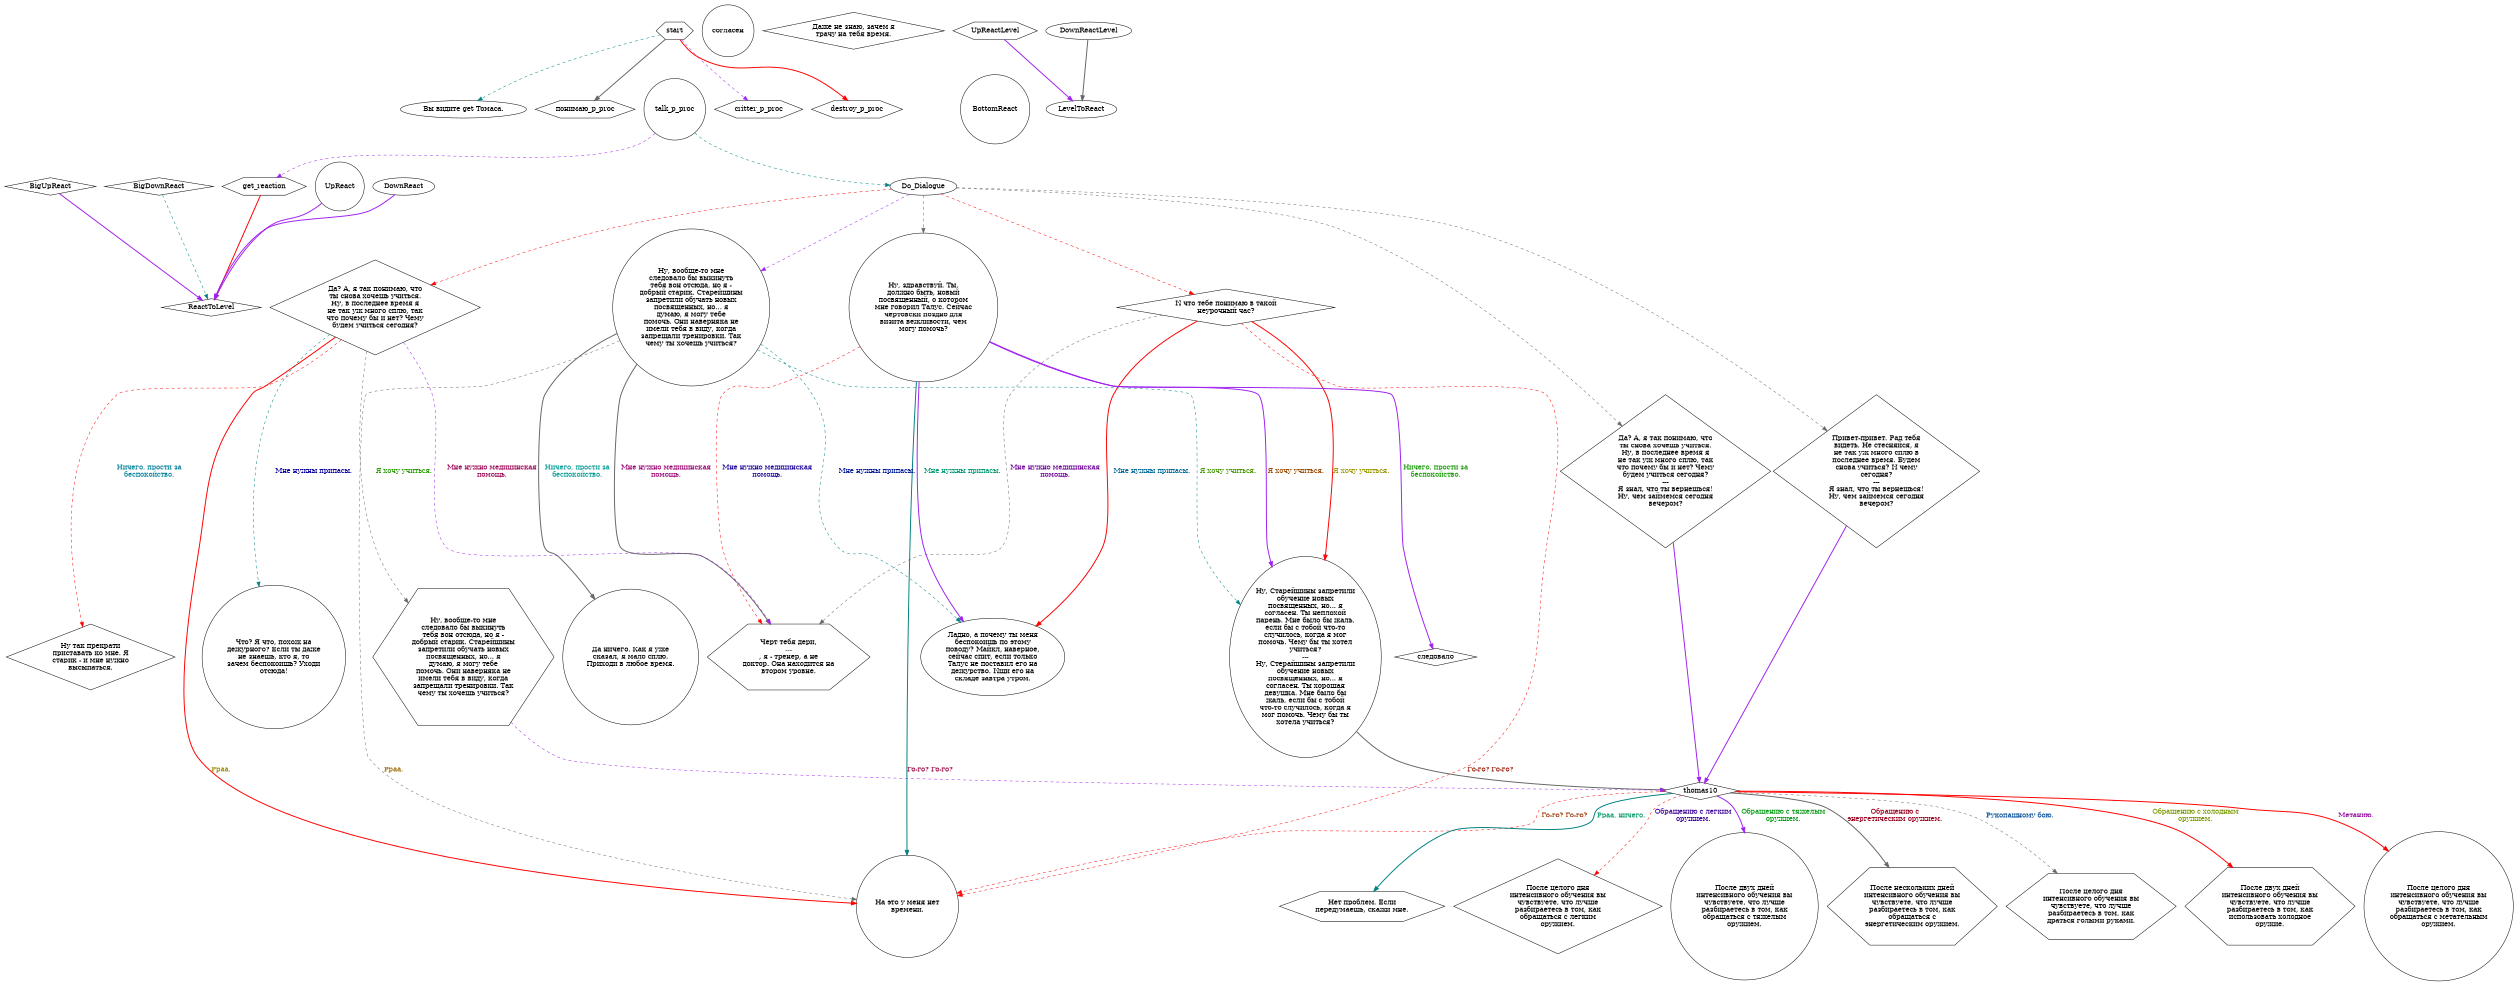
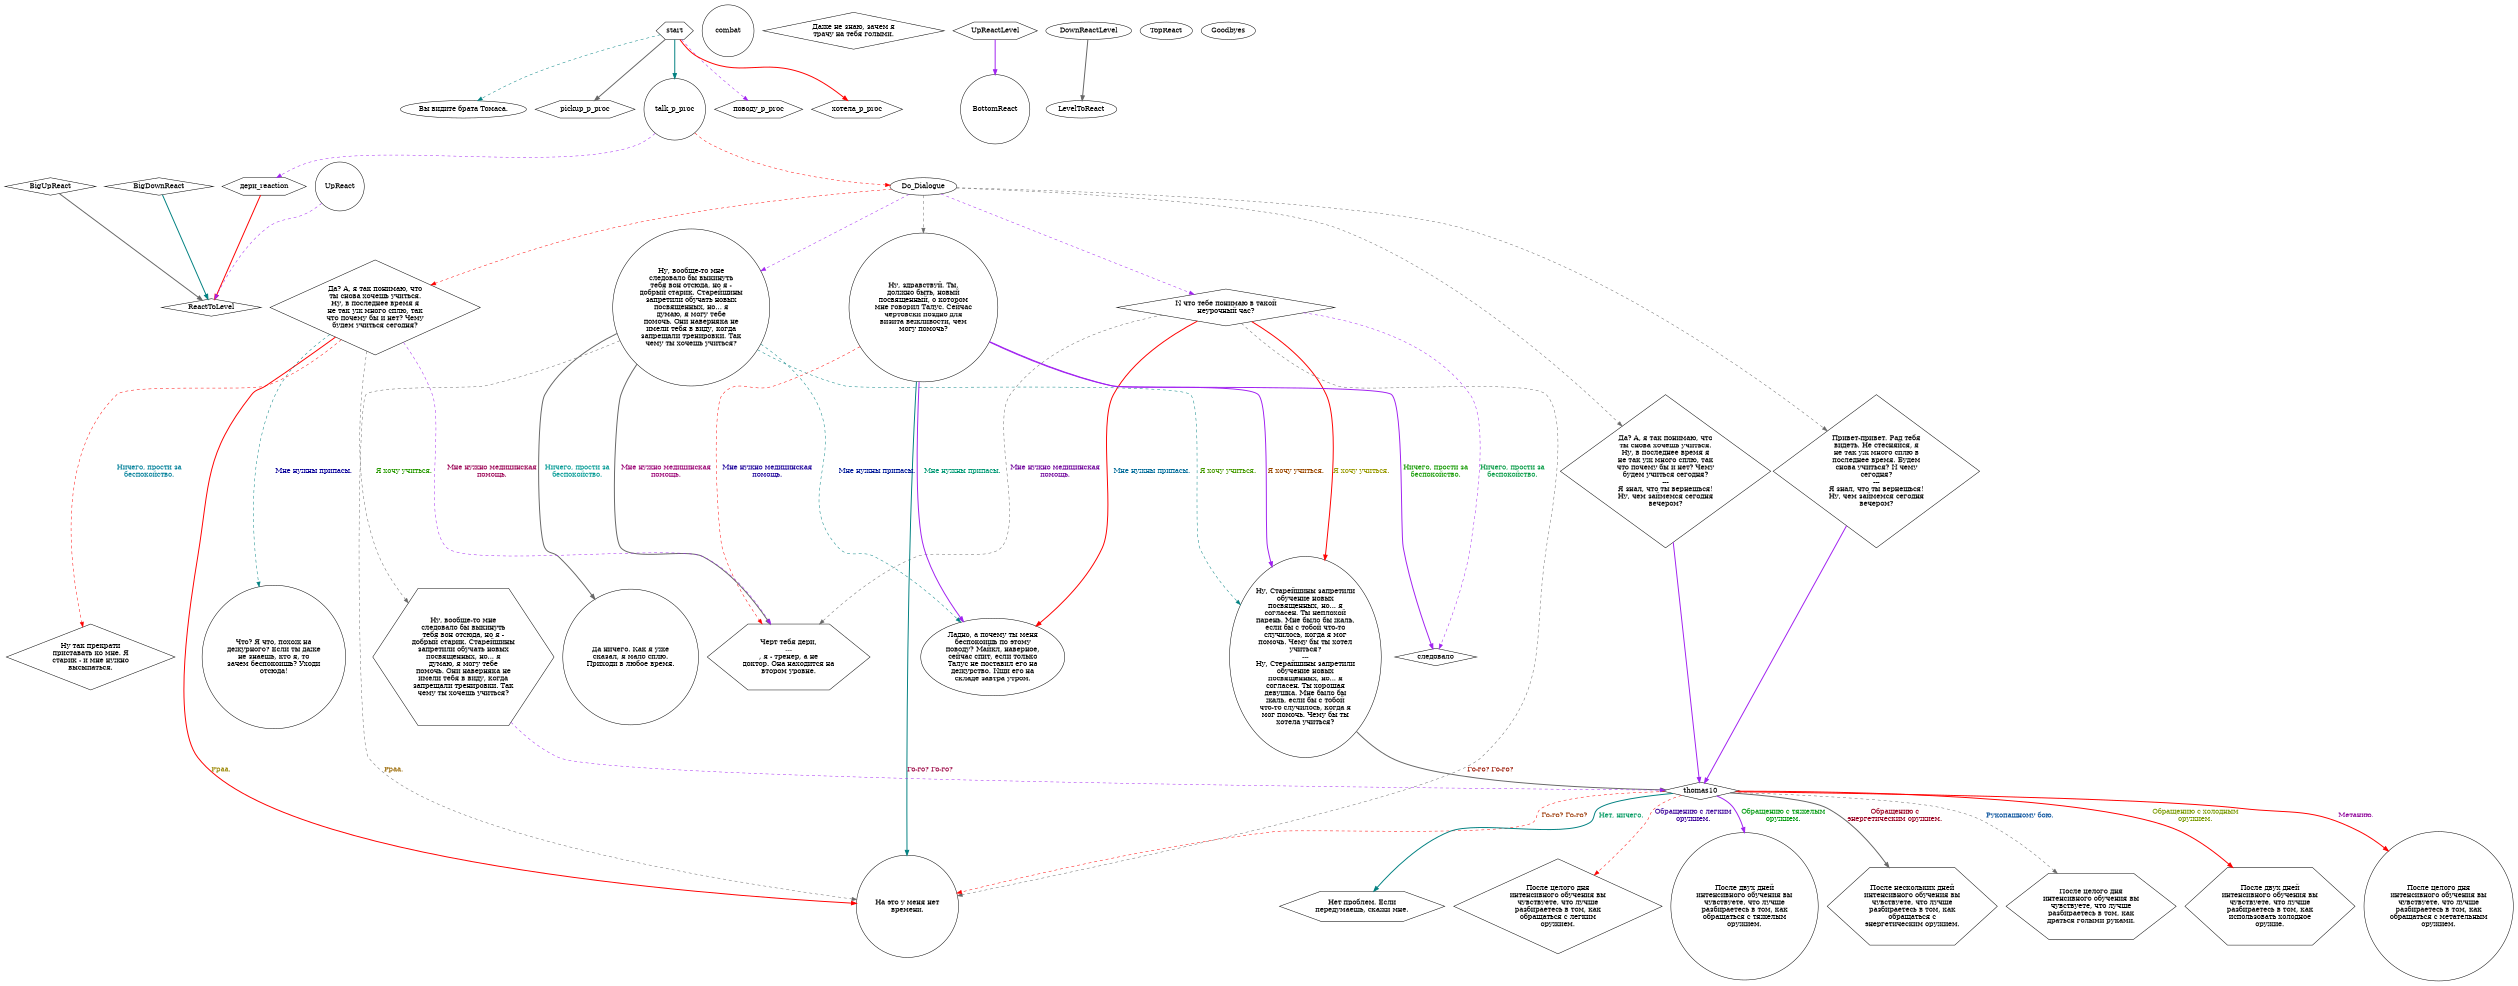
(728, 31) -> (728, 31)
(854, 31) -> (854, 31)
none -> (1166, 31)
none -> (1228, 31)
none -> (675, 56)
(1037, 69) -> (995, 55)
(463, 109) -> (463, 109)
(585, 109) -> (585, 109)
(759, 109) -> (759, 109)
(857, 109) -> (857, 109)
(786, 171) -> (786, 171)
(264, 186) -> (264, 186)
(404, 186) -> none
(289, 219) -> (258, 236)
(1065, 243) -> (1065, 243)
(129, 245) -> (129, 245)
(184, 245) -> (184, 245)
none -> (1479, 426)
(1529, 688) -> (1529, 688)
(1621, 816) -> (1621, 816)
